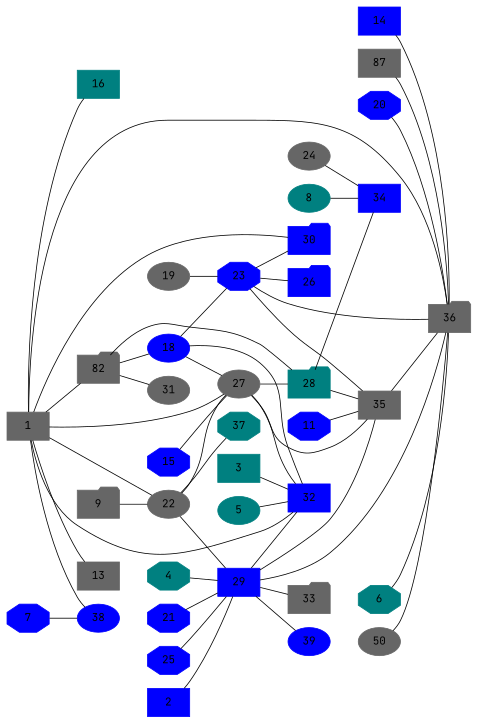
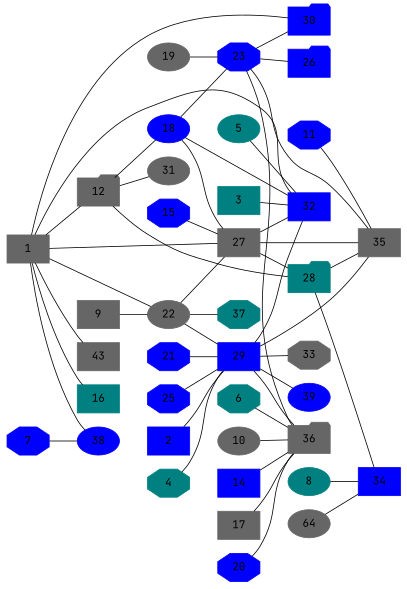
(379, 63) -> (239, 525)
(185, 120) -> none
(309, 156) -> (309, 524)
(414, 362) -> none
(98, 369) -> (98, 192)
(239, 384) -> (239, 243)
(98, 504) -> (98, 315)
(98, 576) -> (98, 357)
(309, 599) -> (309, 355)
(379, 642) -> (239, 441)
